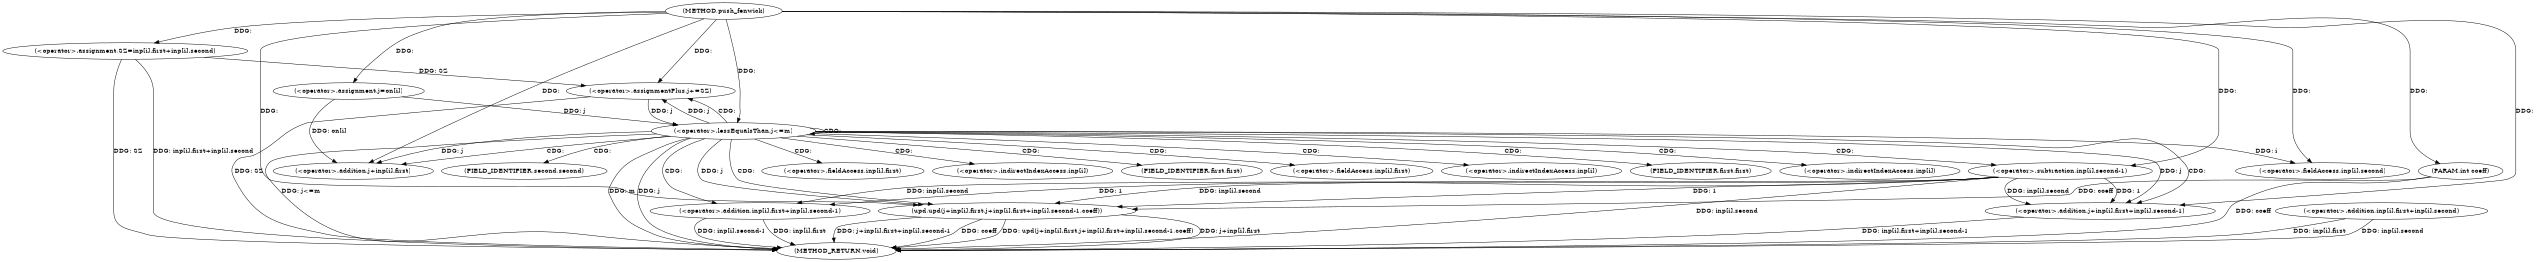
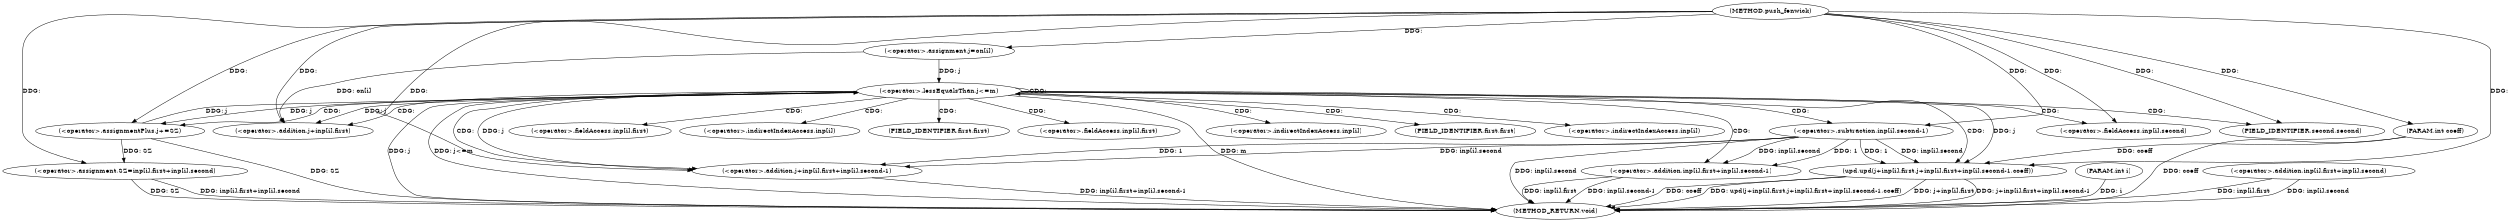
(737, 68) -> (2055, 52)
(393, 71) -> (122, 149)
(2267, 151) -> (2052, 111)
none -> (2109, 171)
